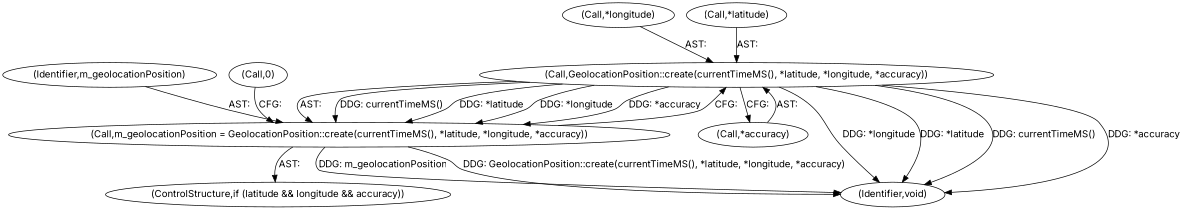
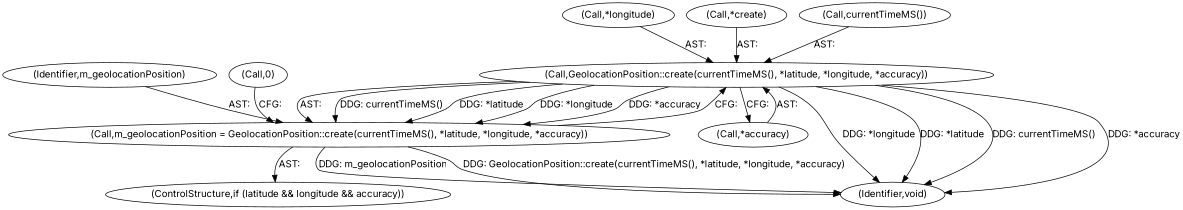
(737, 15) -> (737, 15)
none -> (875, 15)
